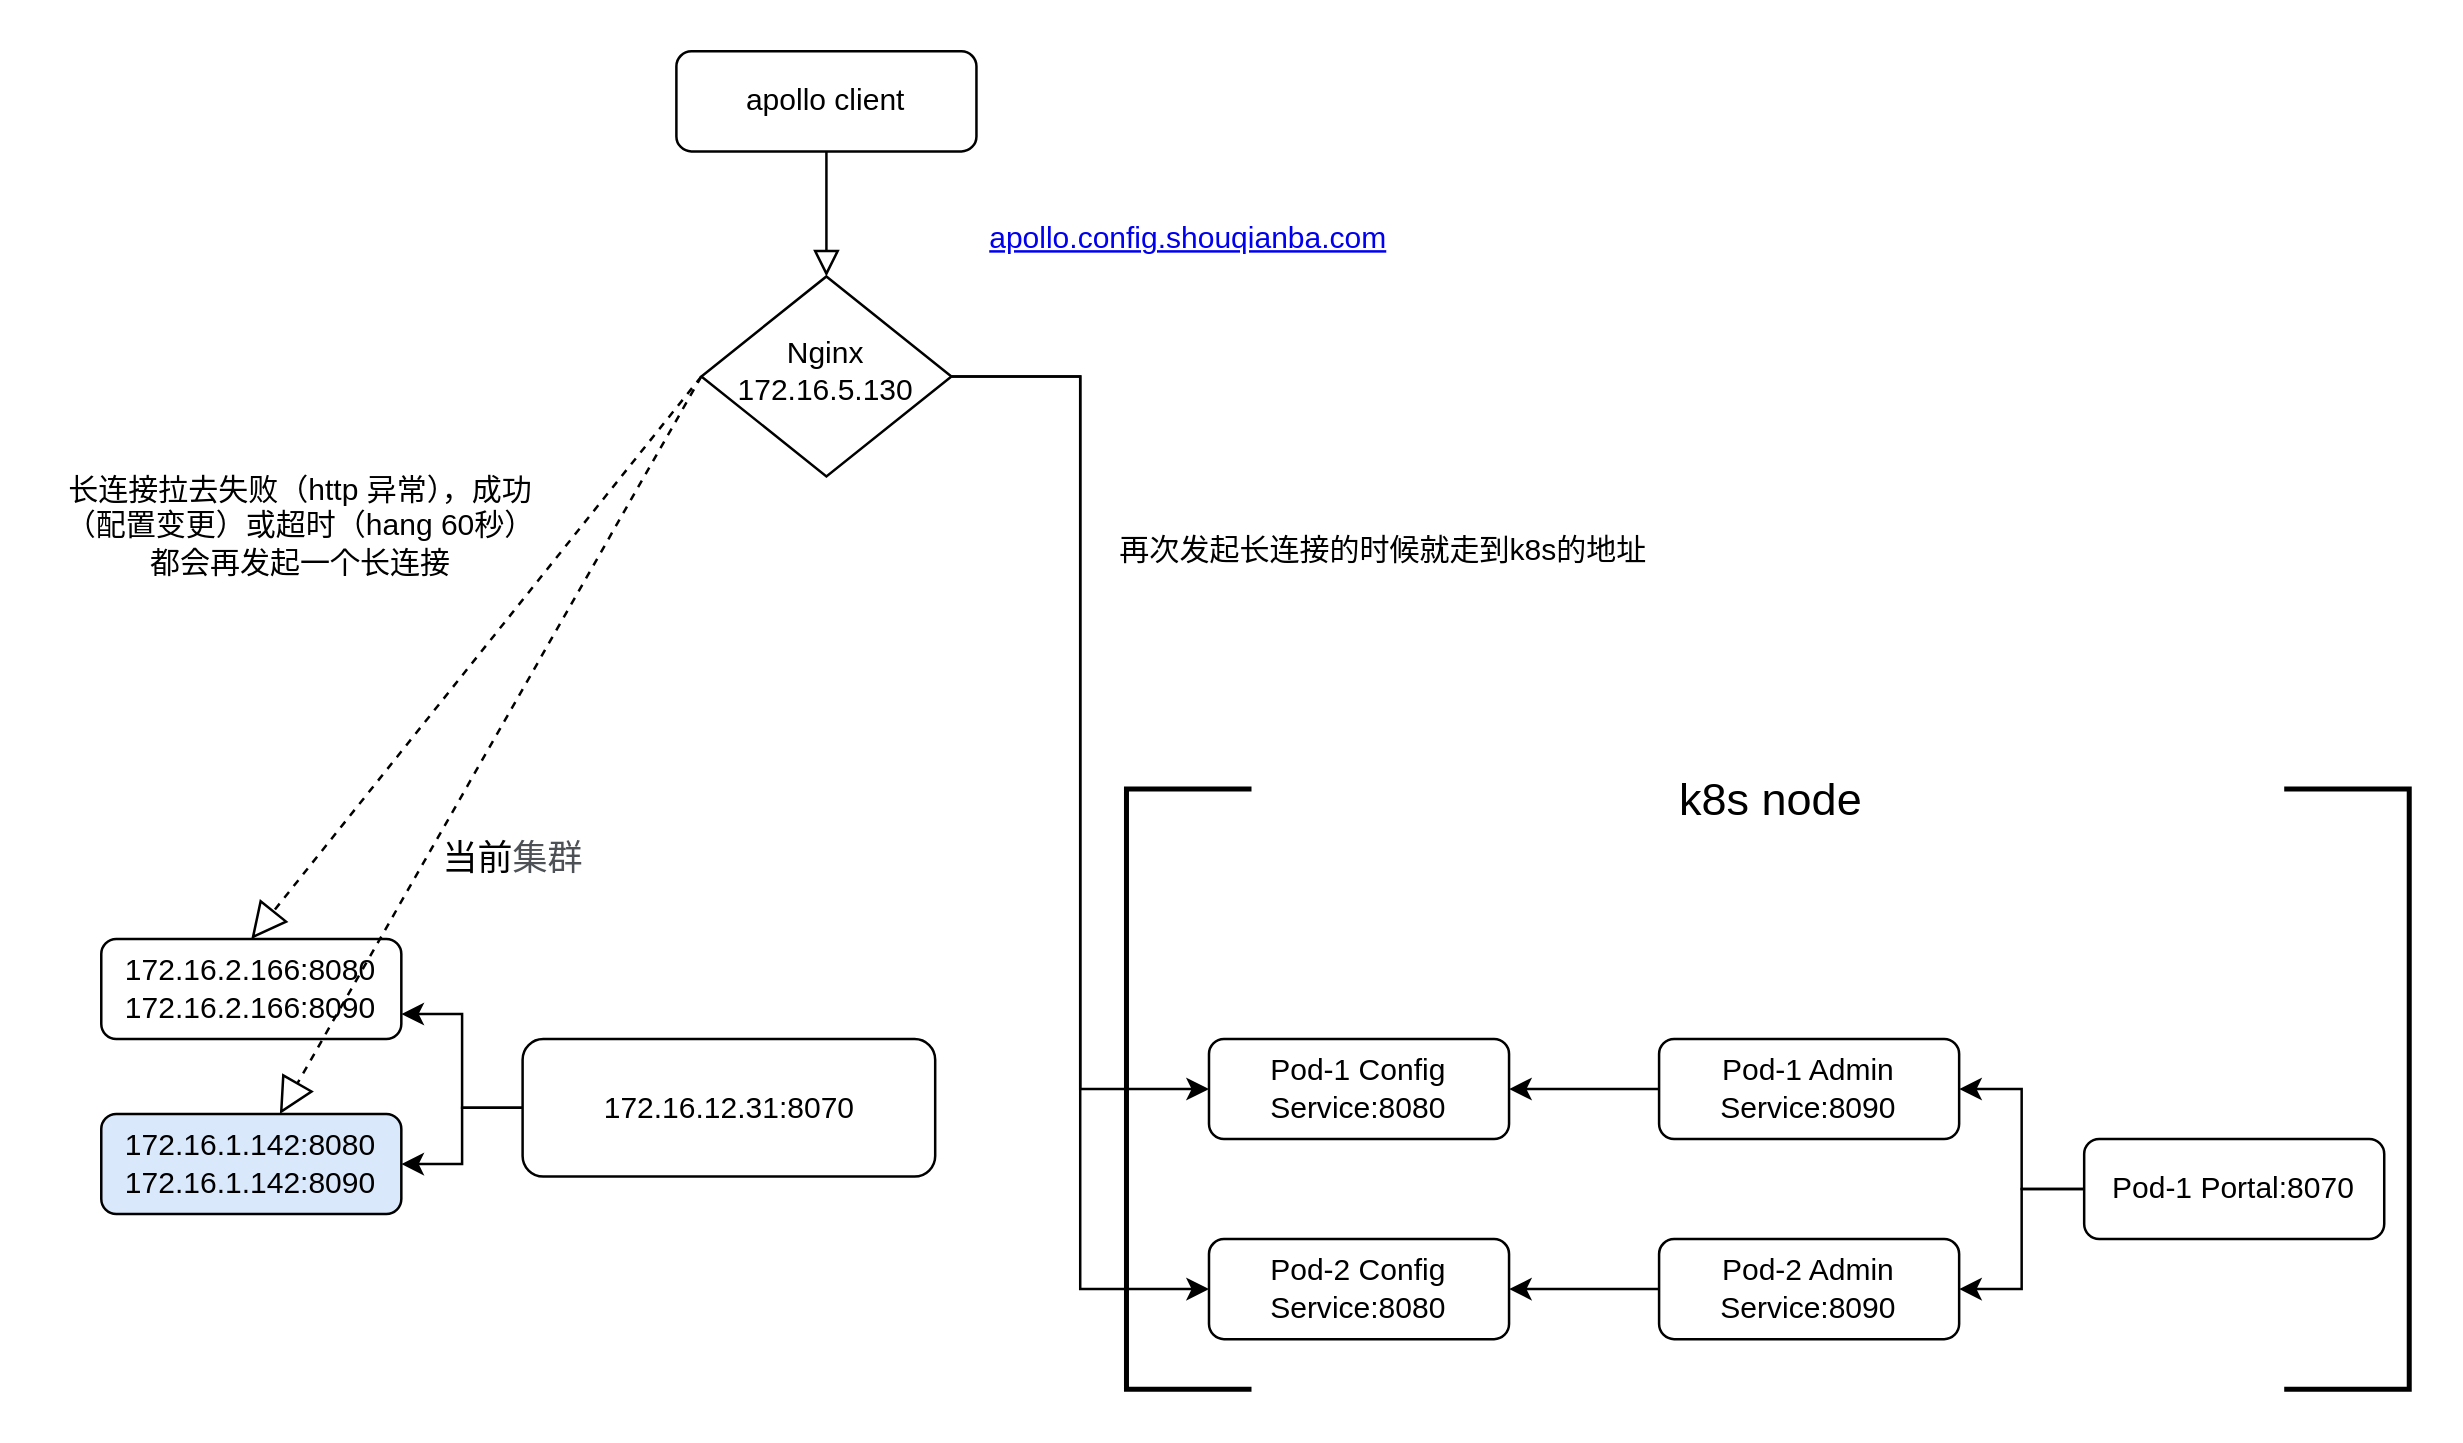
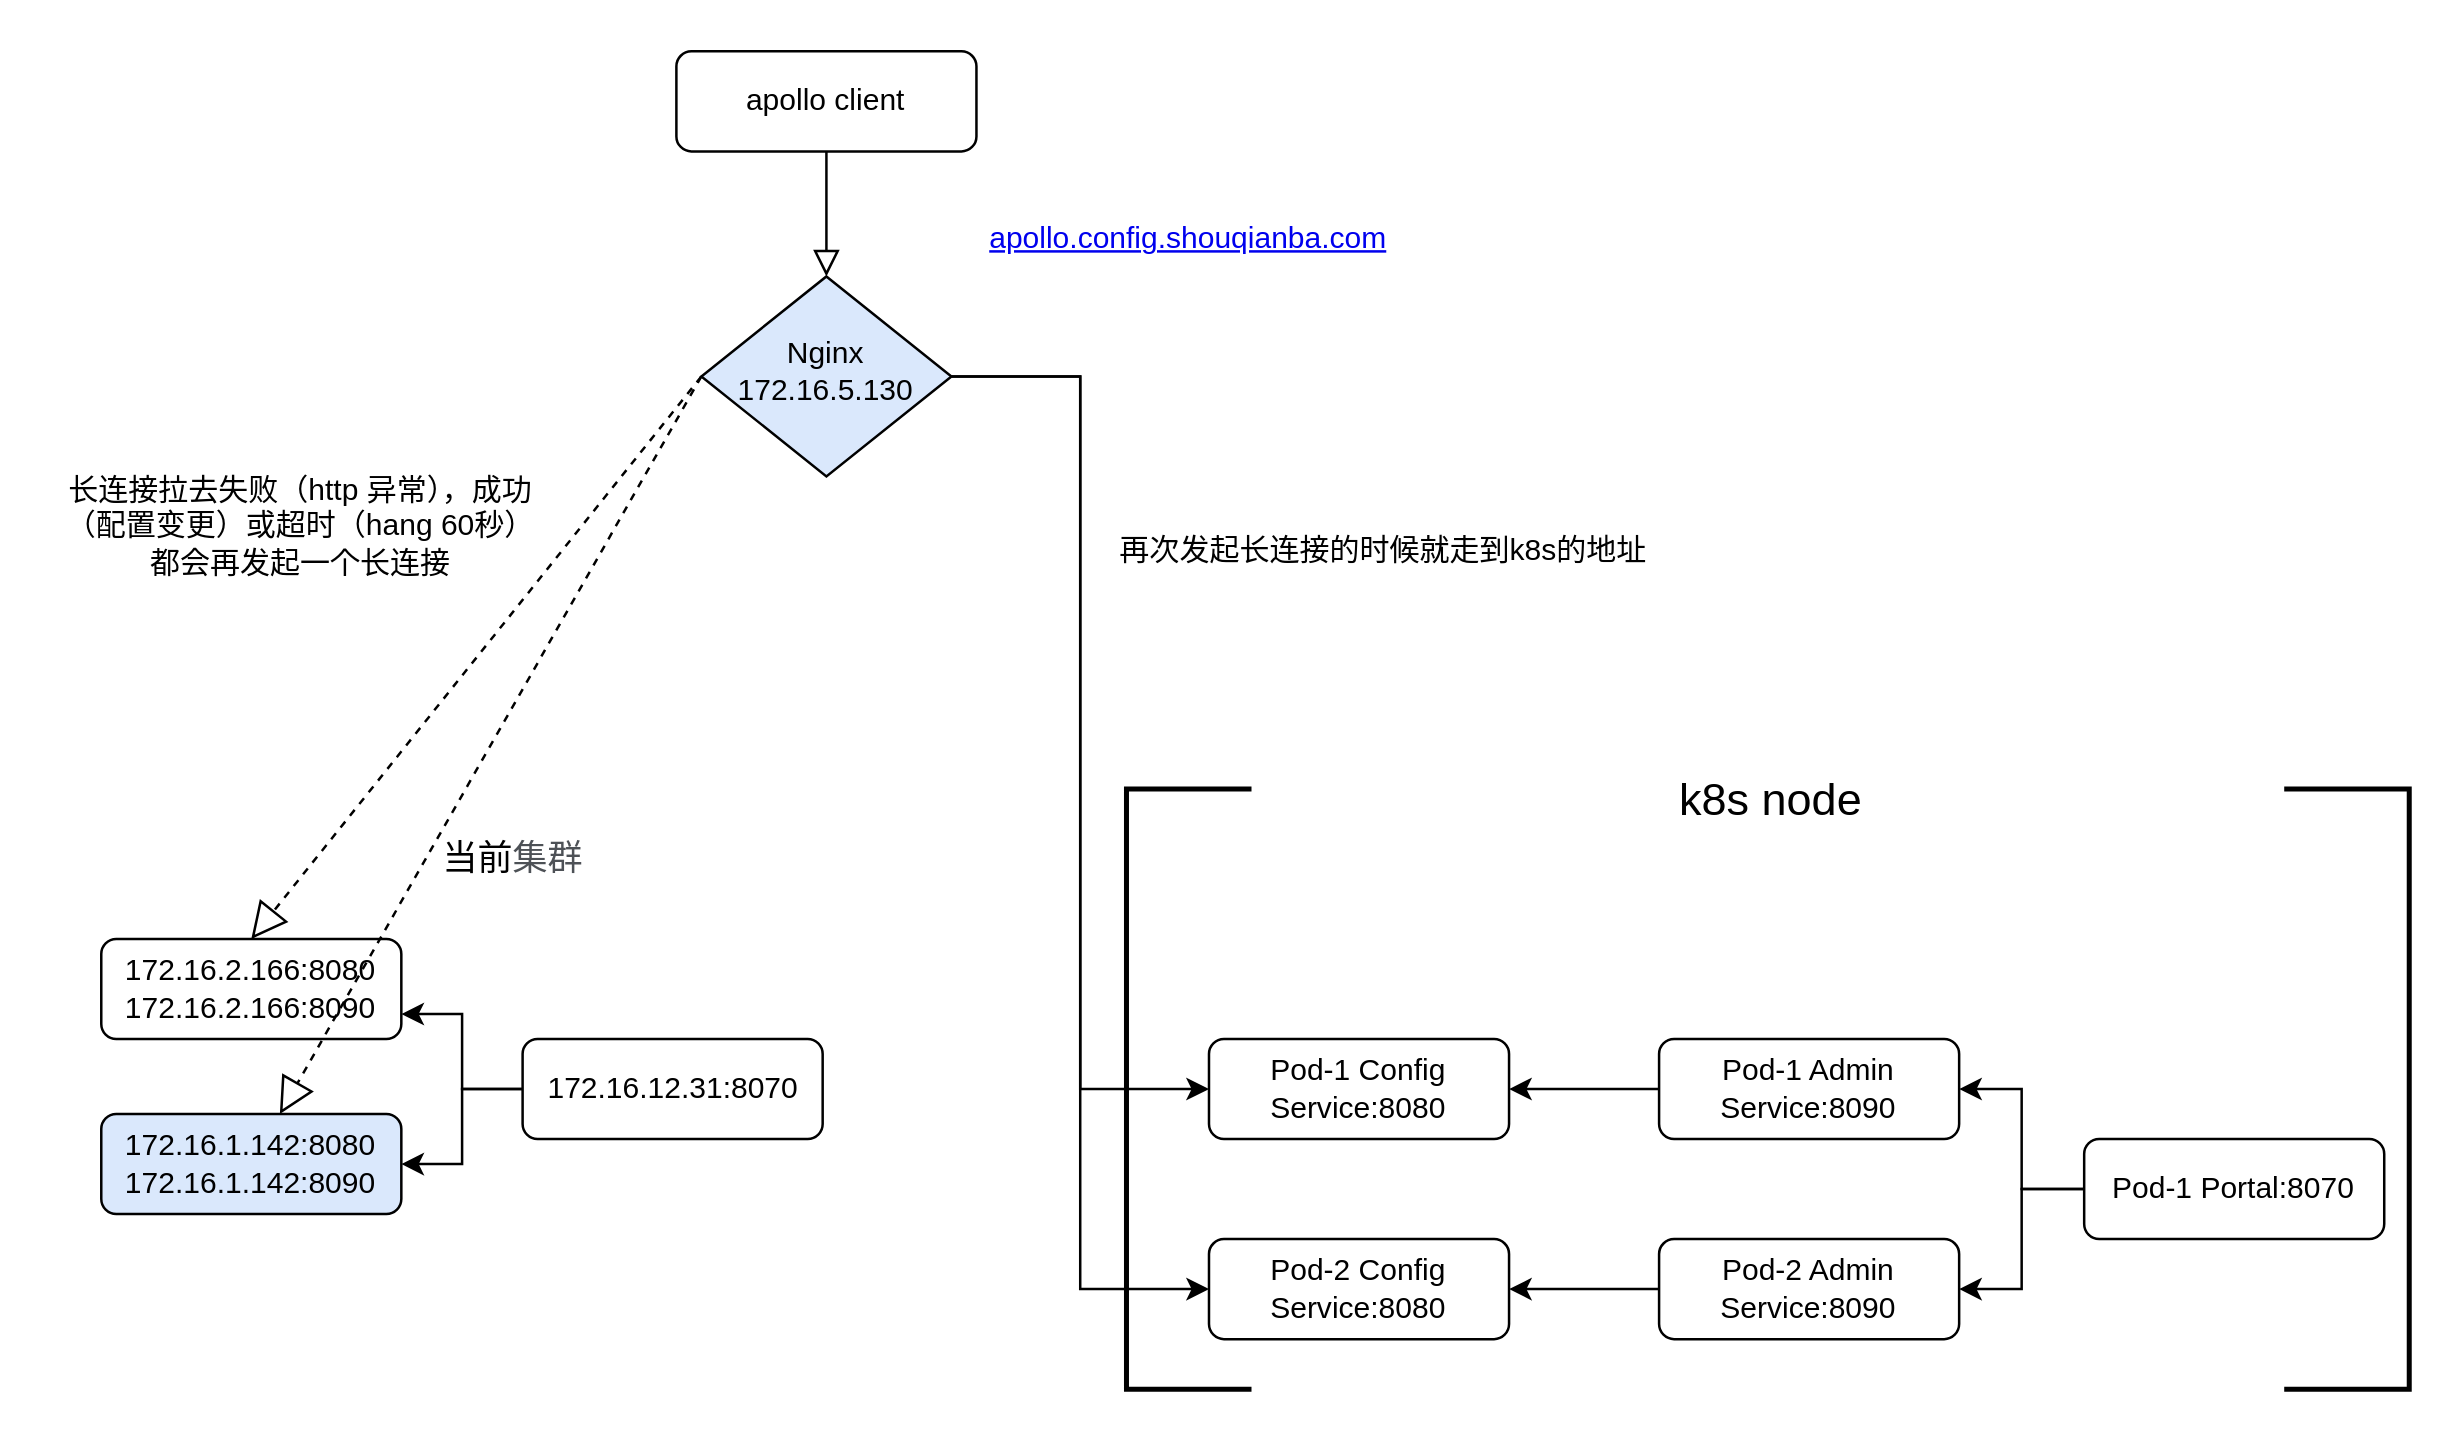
(826, 376) -> (826, 376)
(729, 1108) -> (673, 1089)
